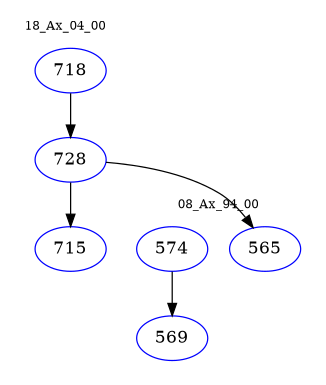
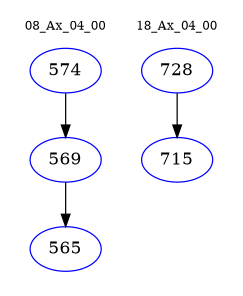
(71, 71) -> none
(182, 177) -> (66, 198)
(219, 205) -> (66, 27)
